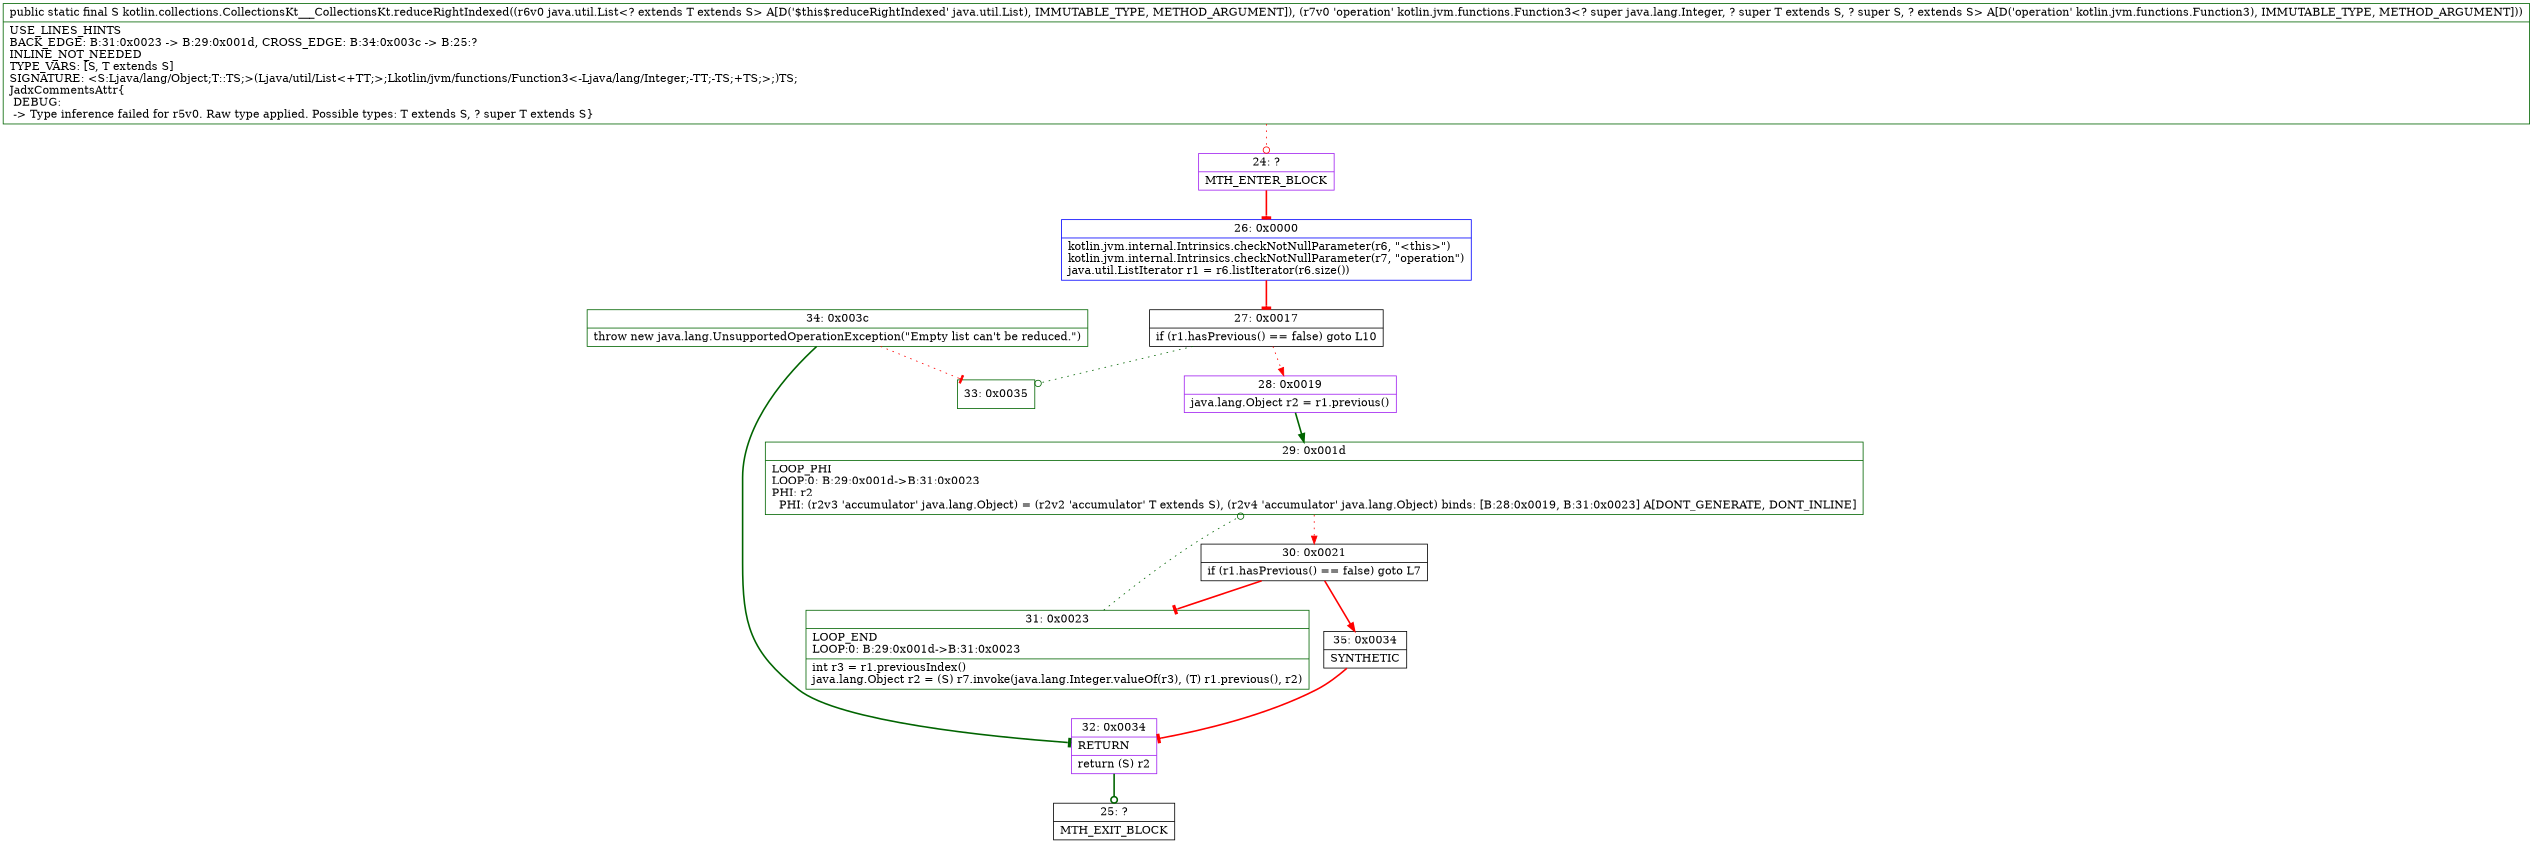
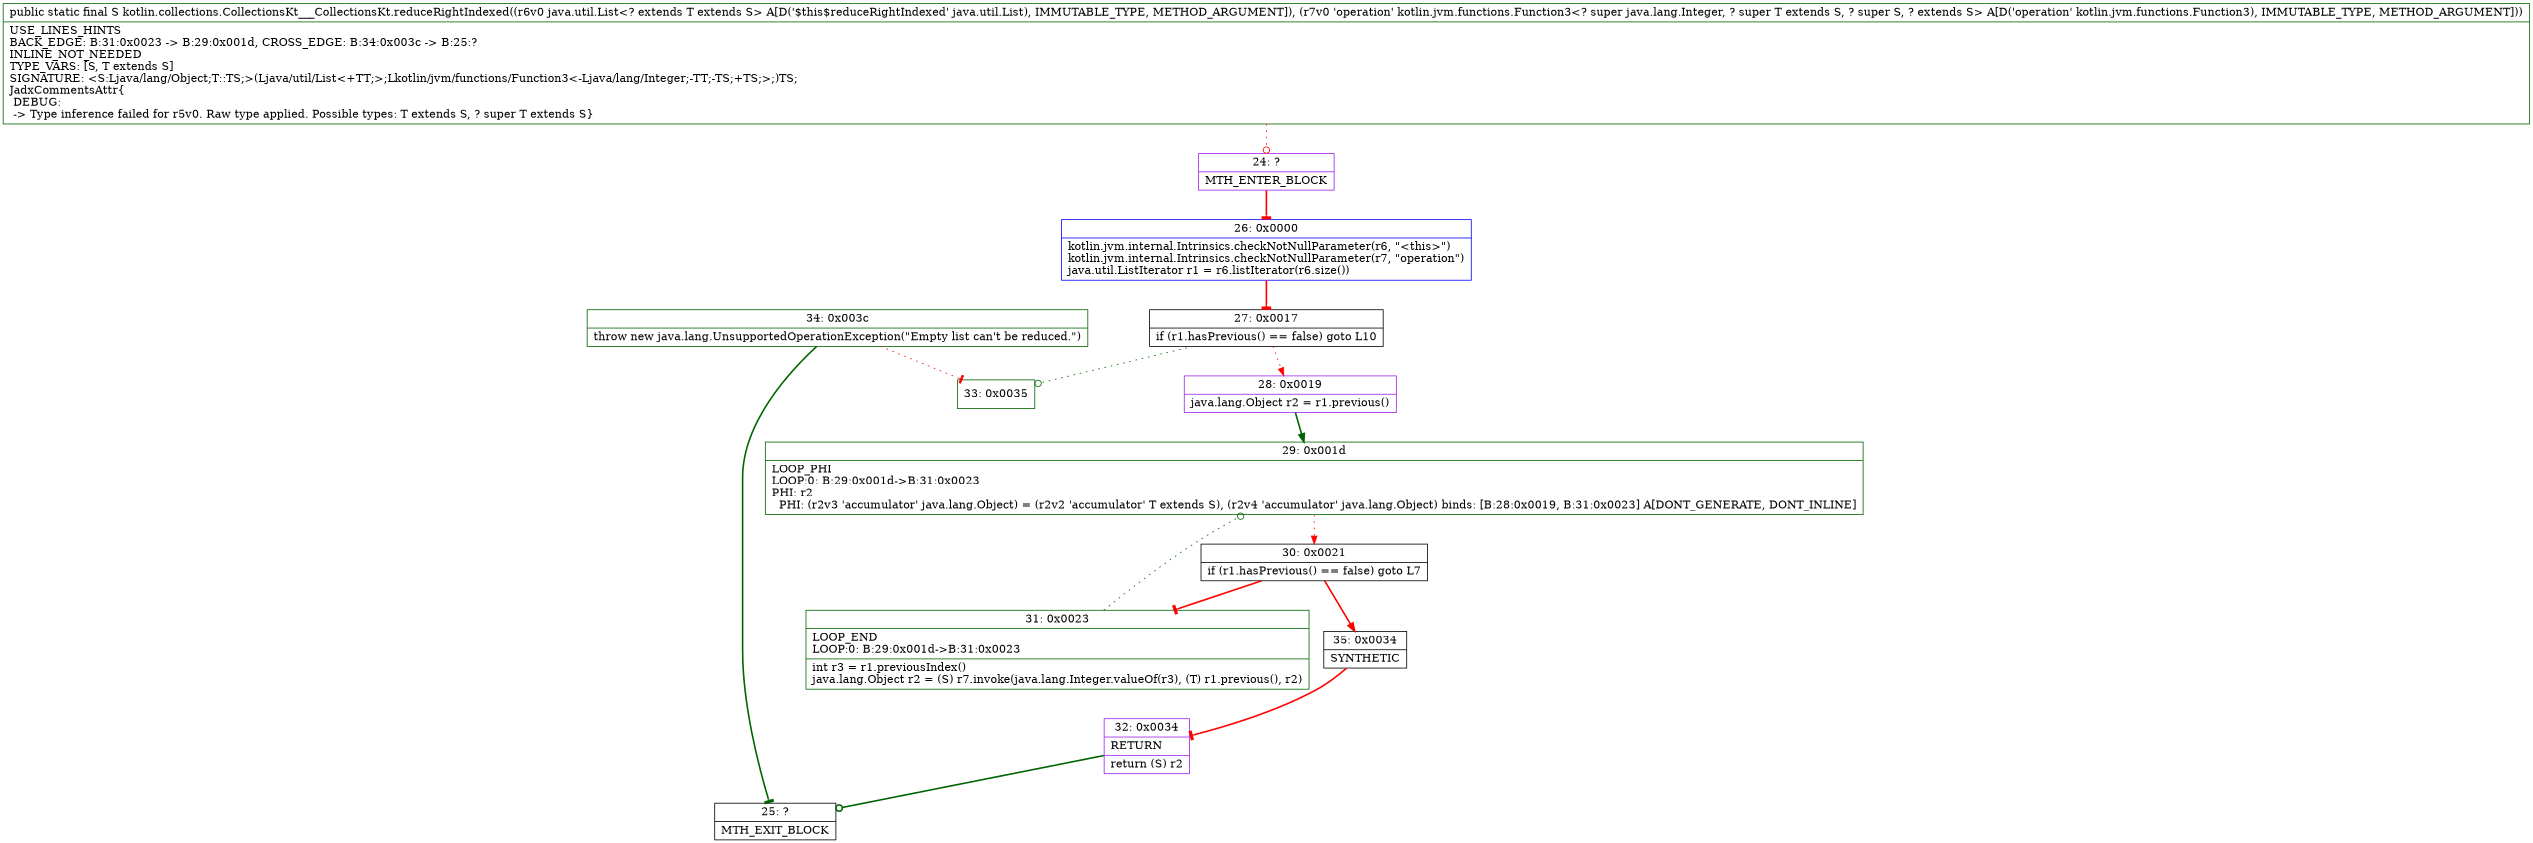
(760, 650) -> (743, 562)
